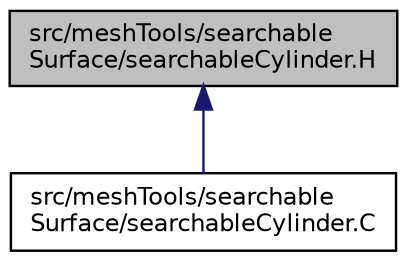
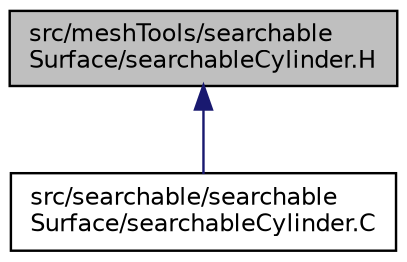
(203, 212) -> (203, 212)
